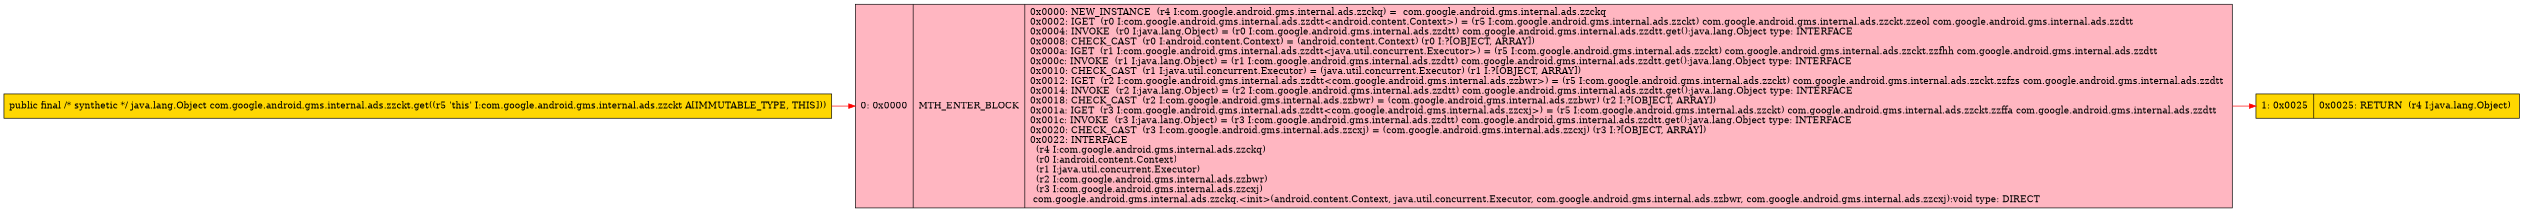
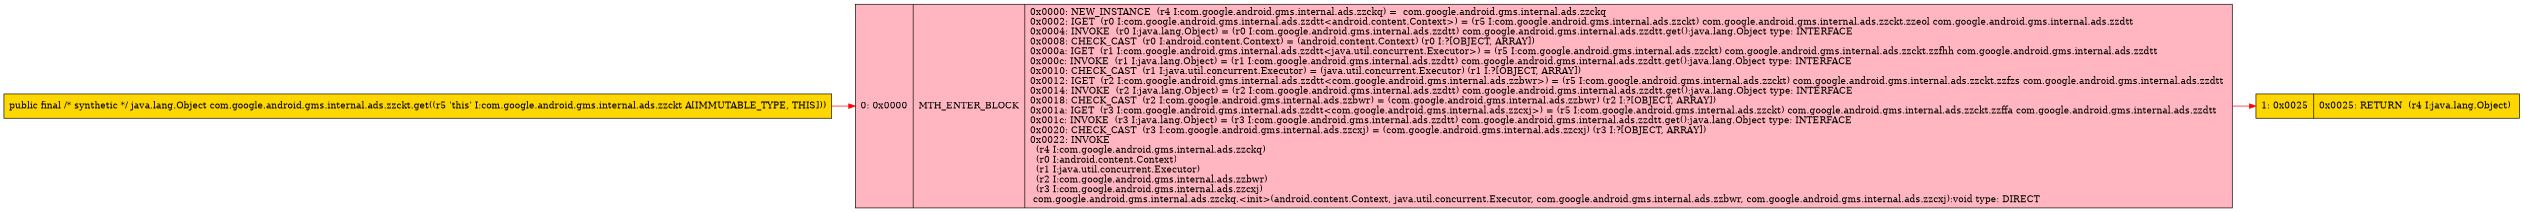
(1082, 140) -> (1073, 140)
